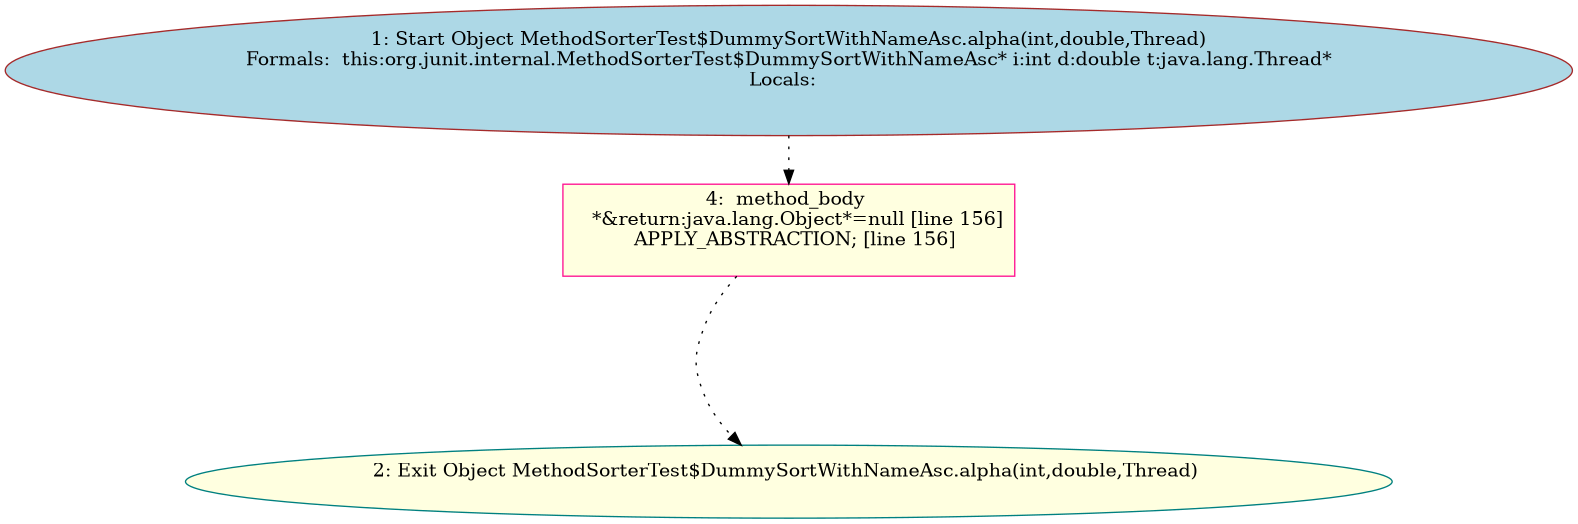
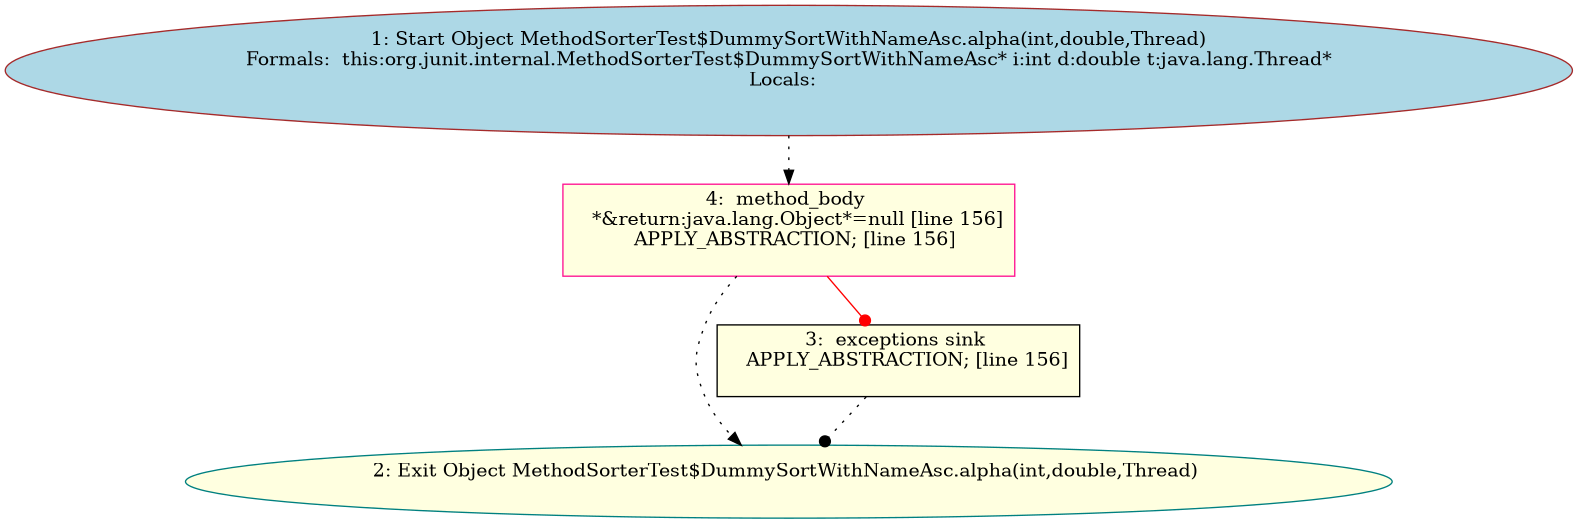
none -> (898, 361)
